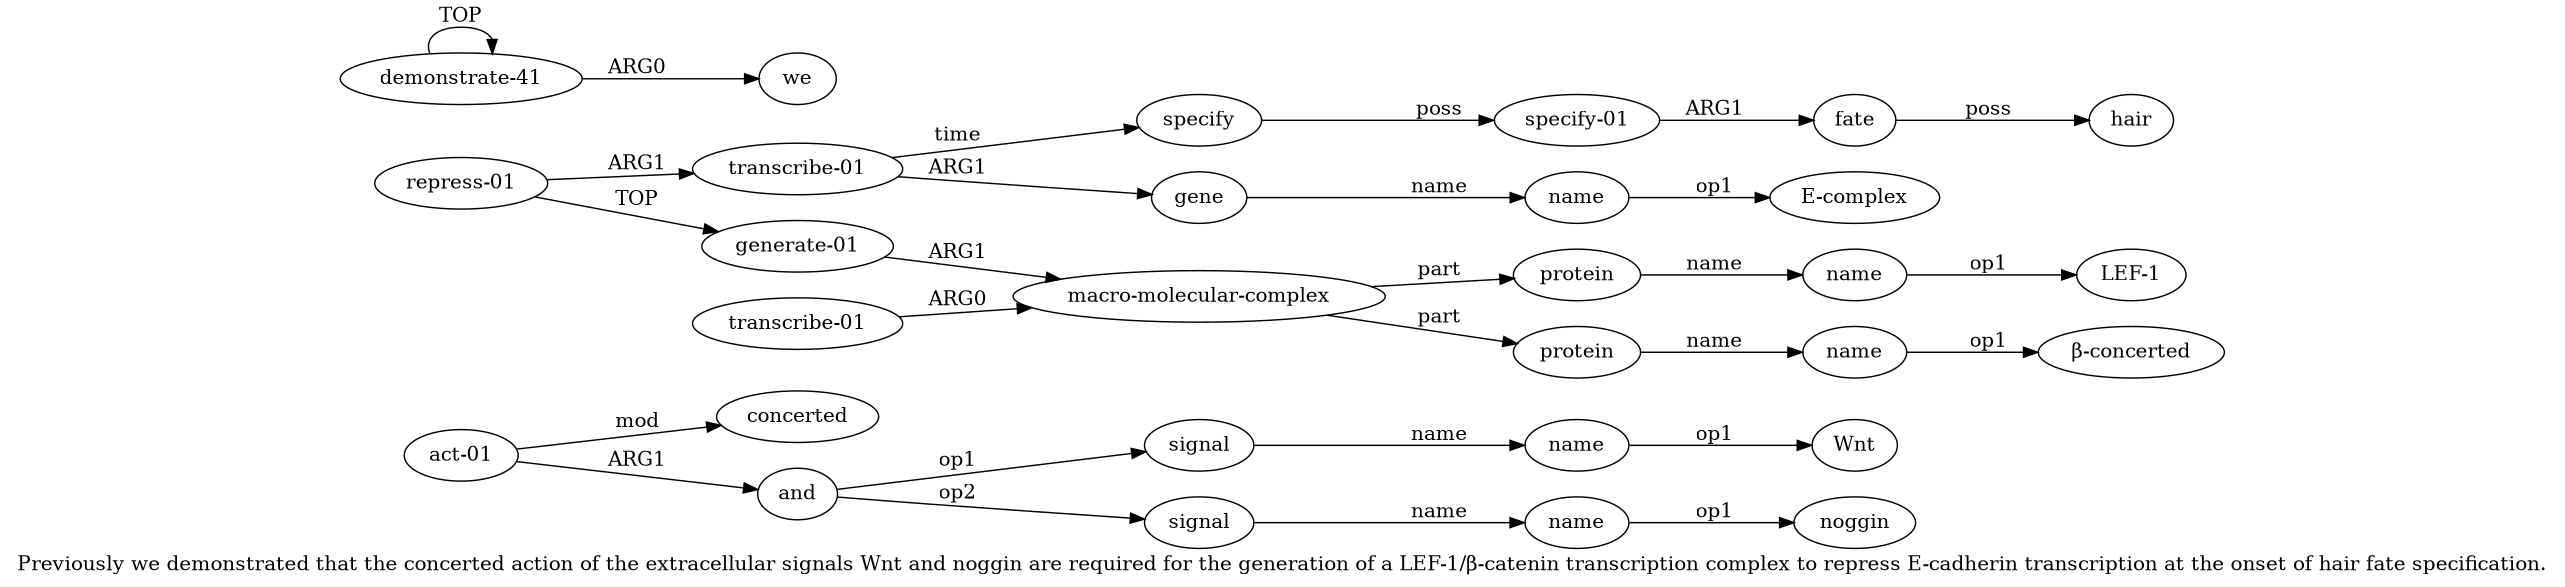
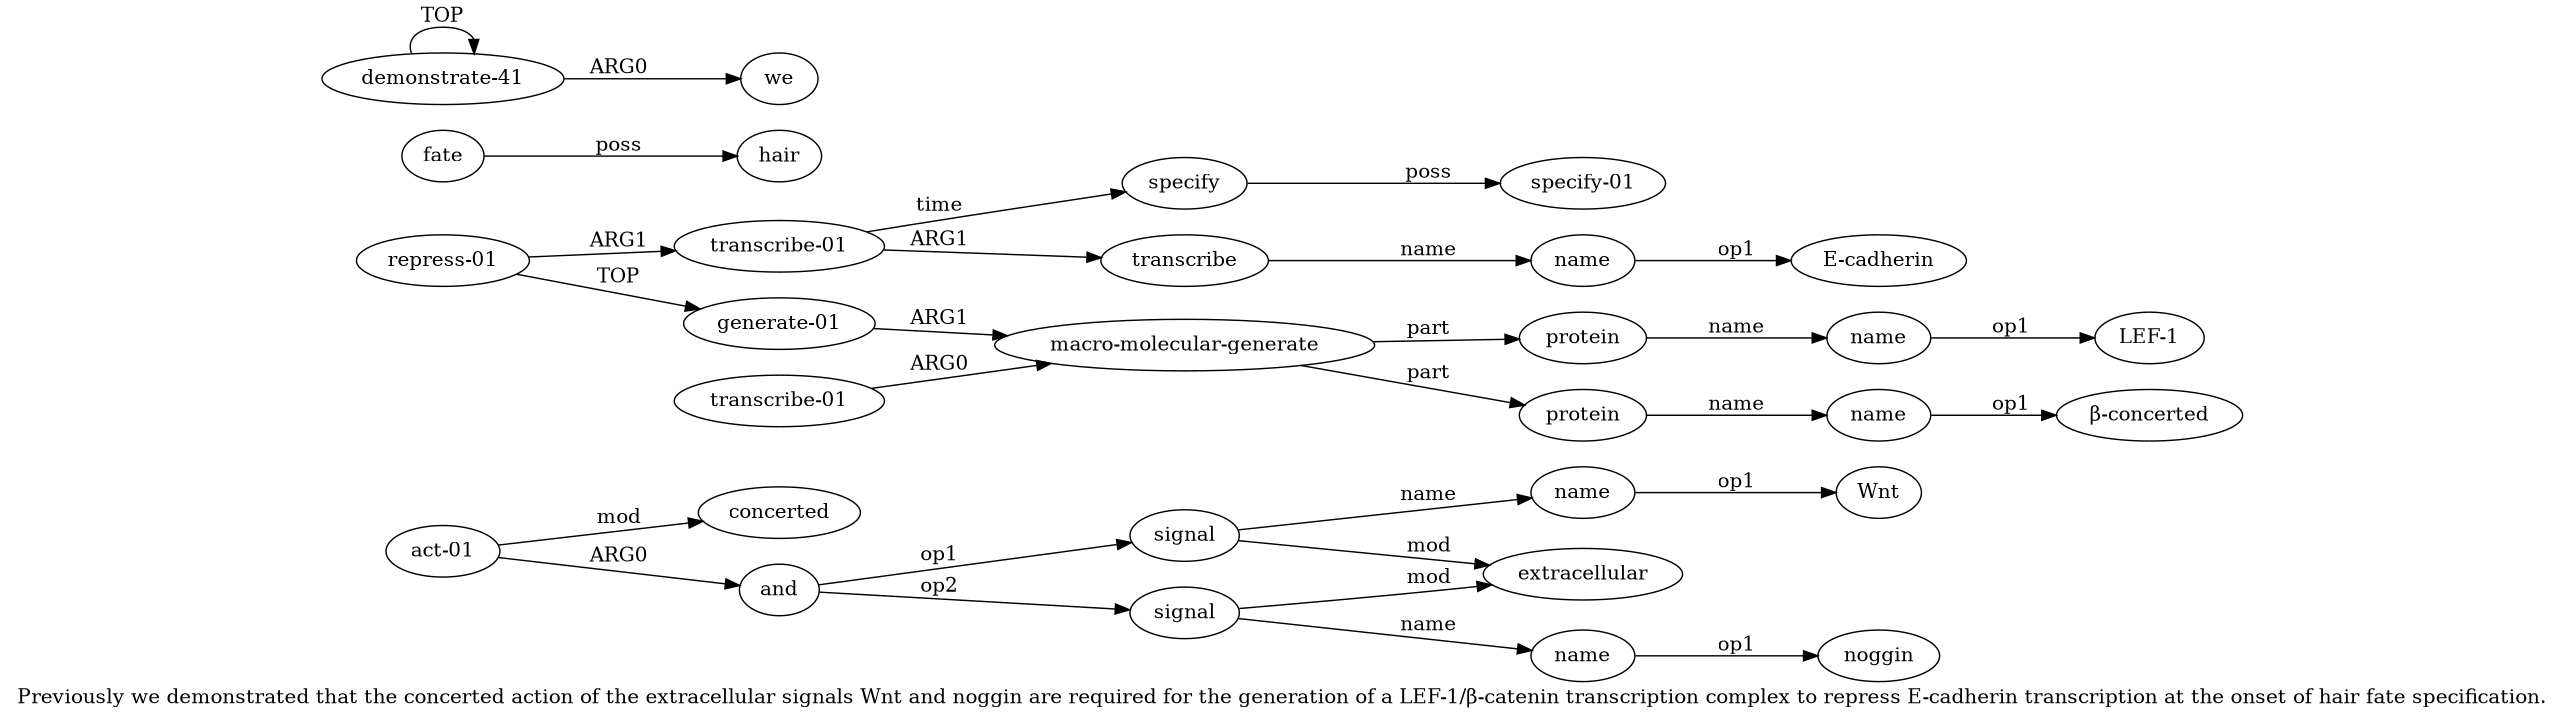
(1730, 120) -> none
(1199, 198) -> (1185, 261)
(1855, 198) -> (1879, 261)
(1199, 296) -> (1185, 345)
(637, 460) -> (619, 556)
none -> (1583, 574)
